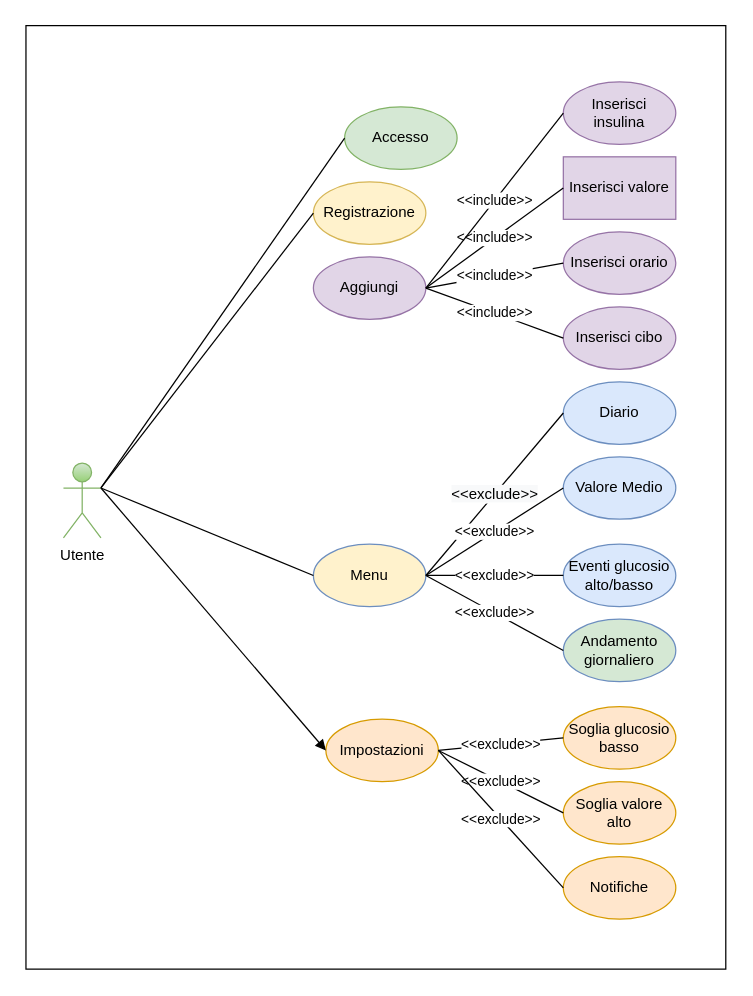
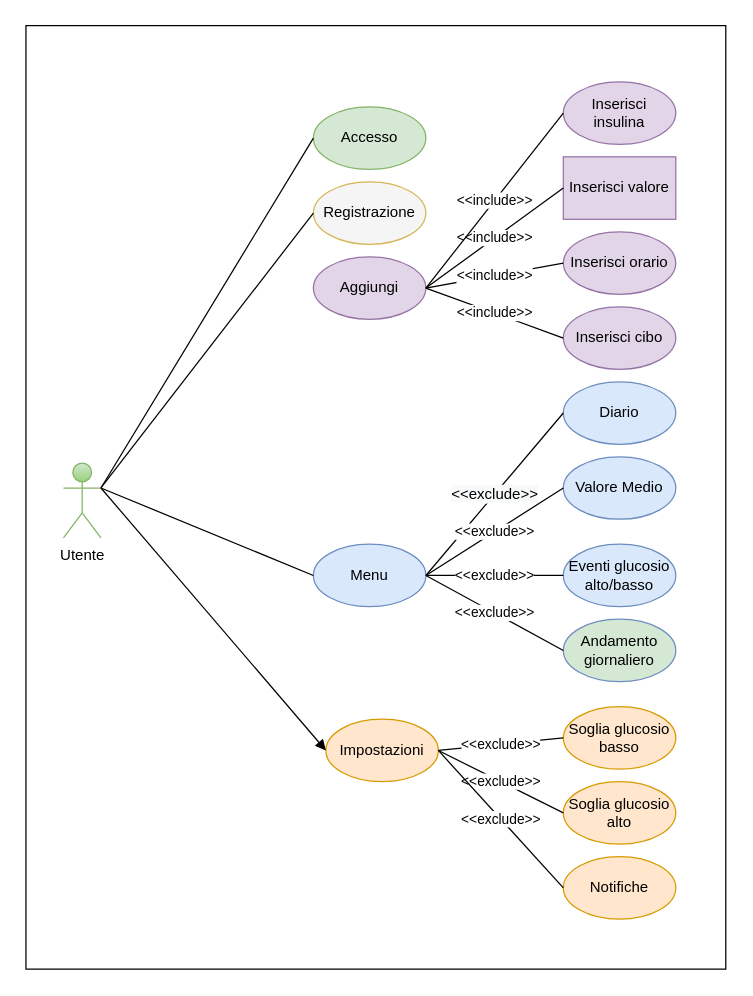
(401, 138) -> (369, 138)
(369, 213) -> (369, 213)
(369, 576) -> (369, 576)
(619, 813) -> (619, 813)
